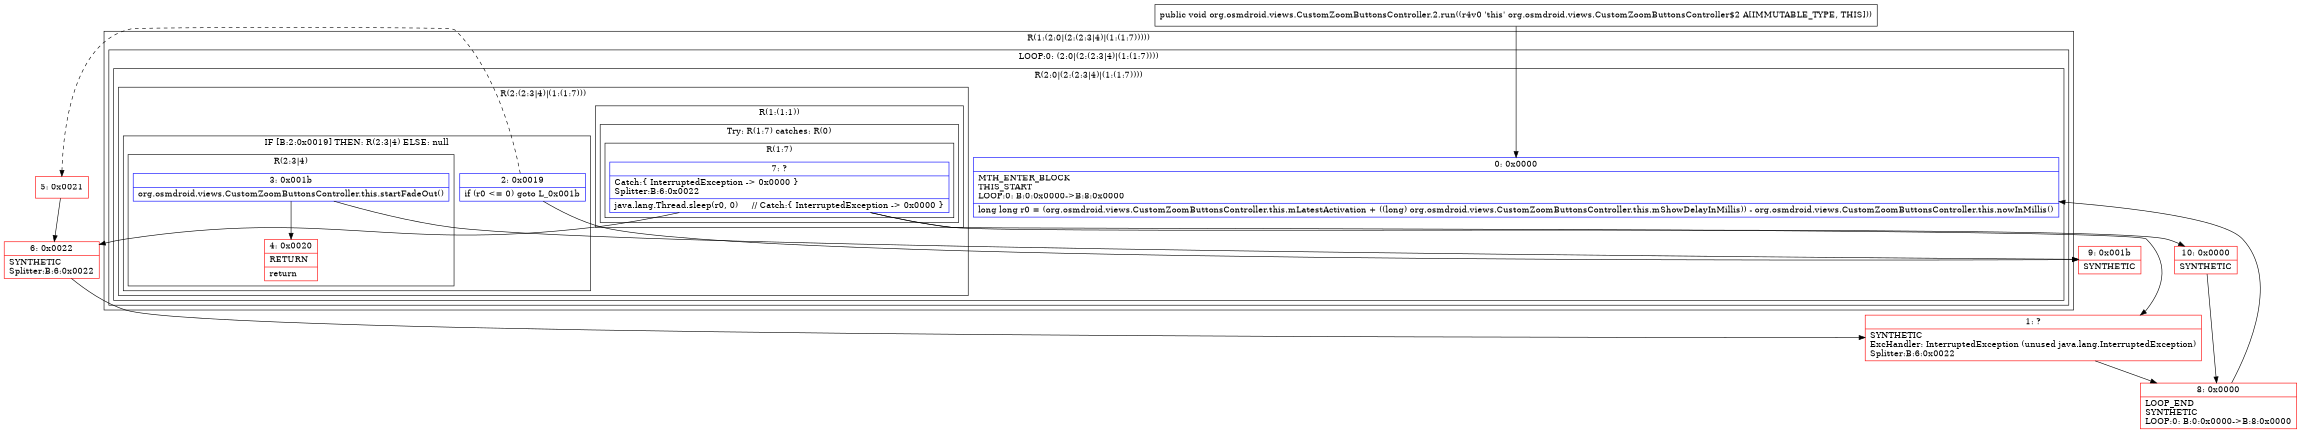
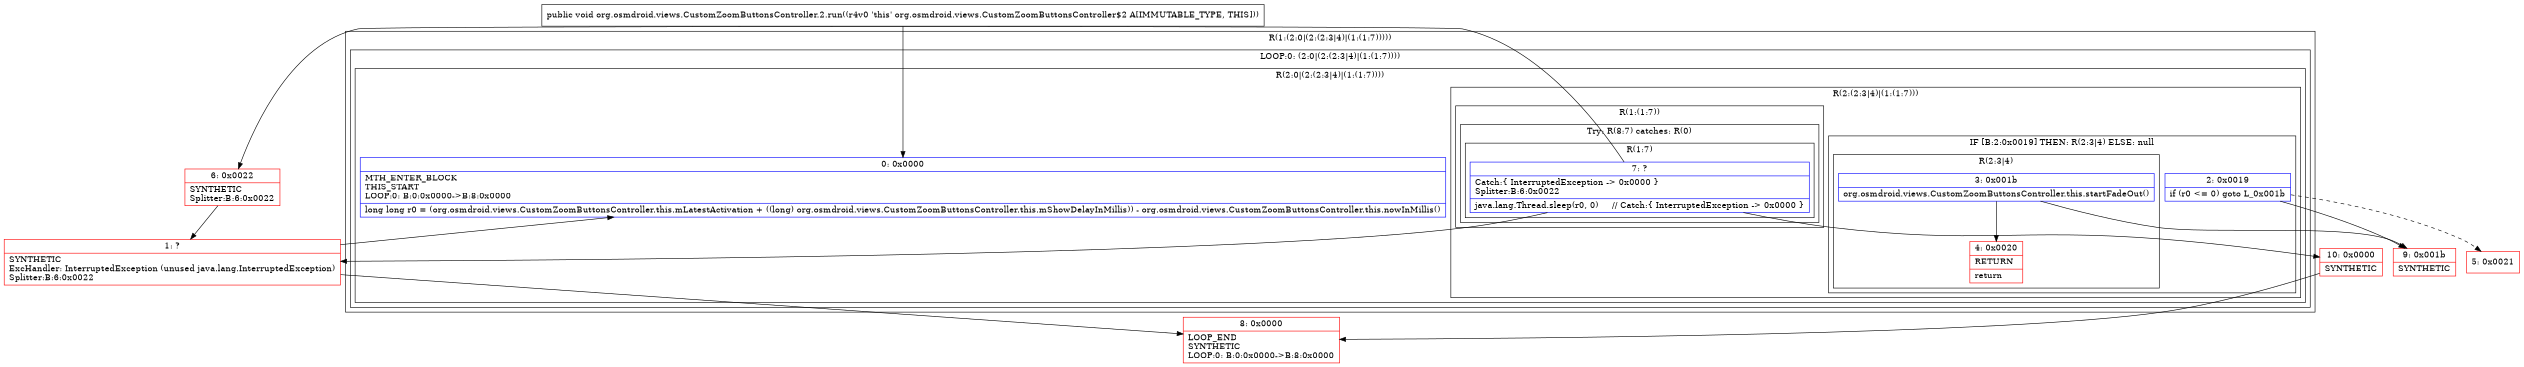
(779, 113) -> (1640, 113)
(779, 131) -> (1640, 131)
(58, 217) -> none
(2230, 231) -> (474, 231)
